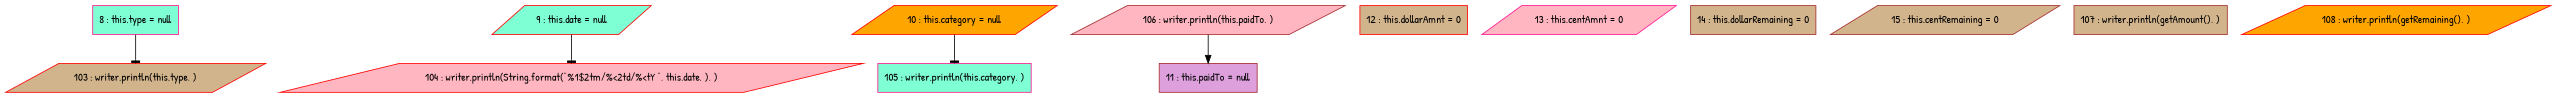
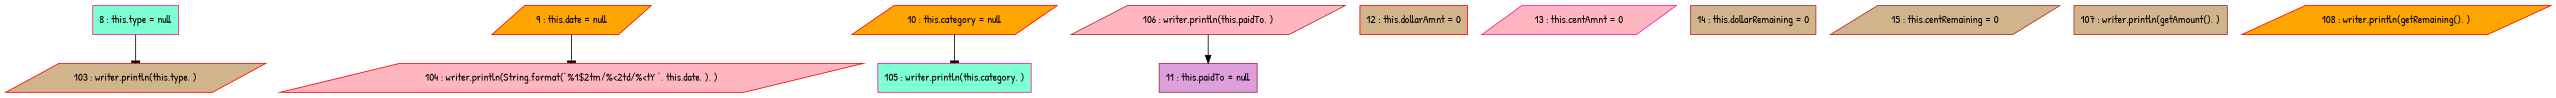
(572, 20) -> (572, 20)
